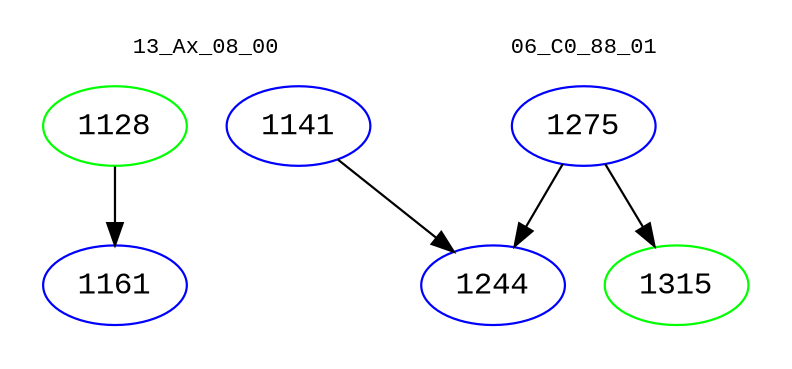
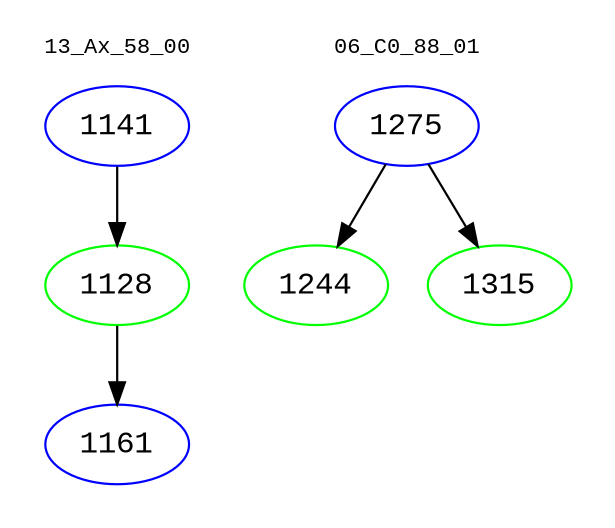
(207, 48) -> (118, 48)
(372, 187) -> (117, 195)
(493, 285) -> (316, 285)
